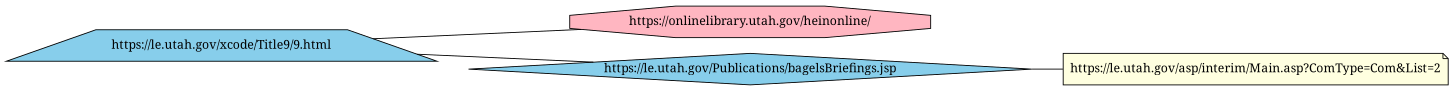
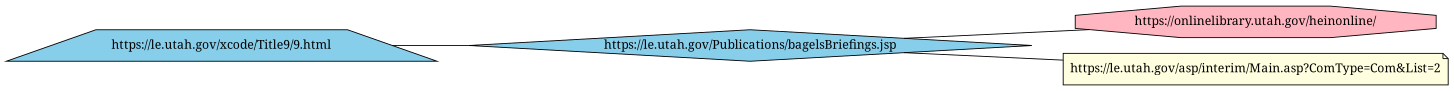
(477, 34) -> (997, 34)
